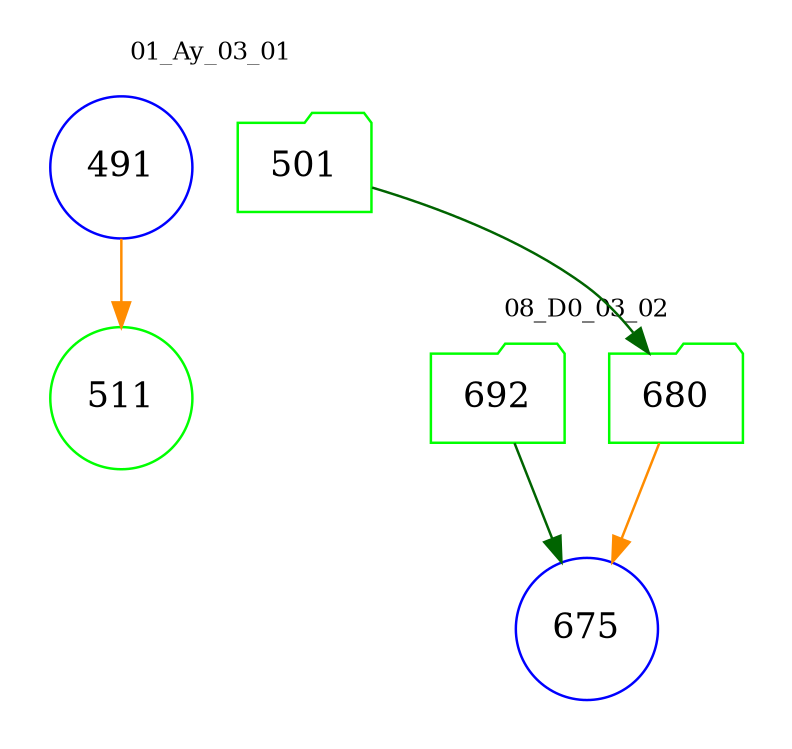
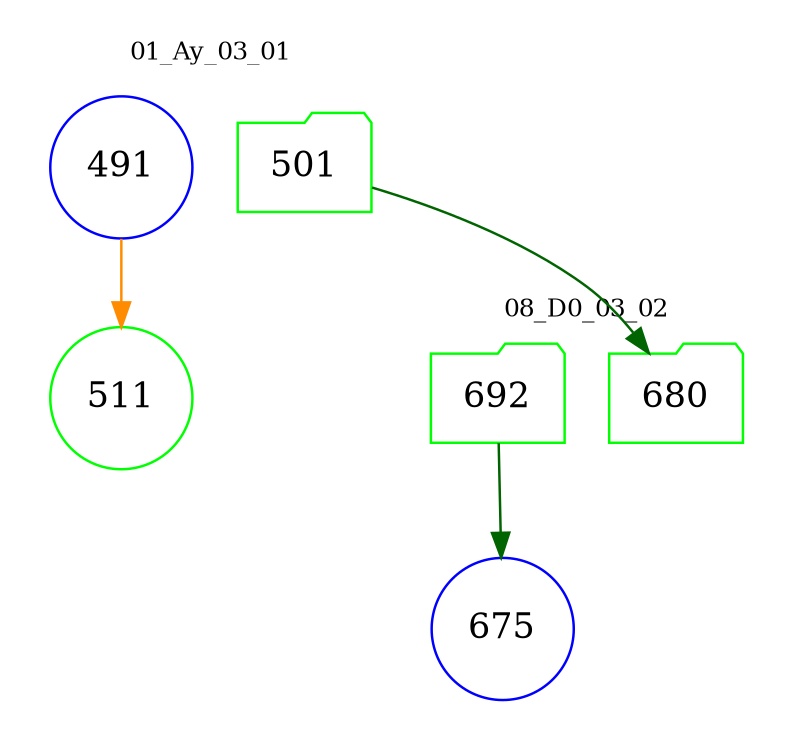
(640, 491) -> none
